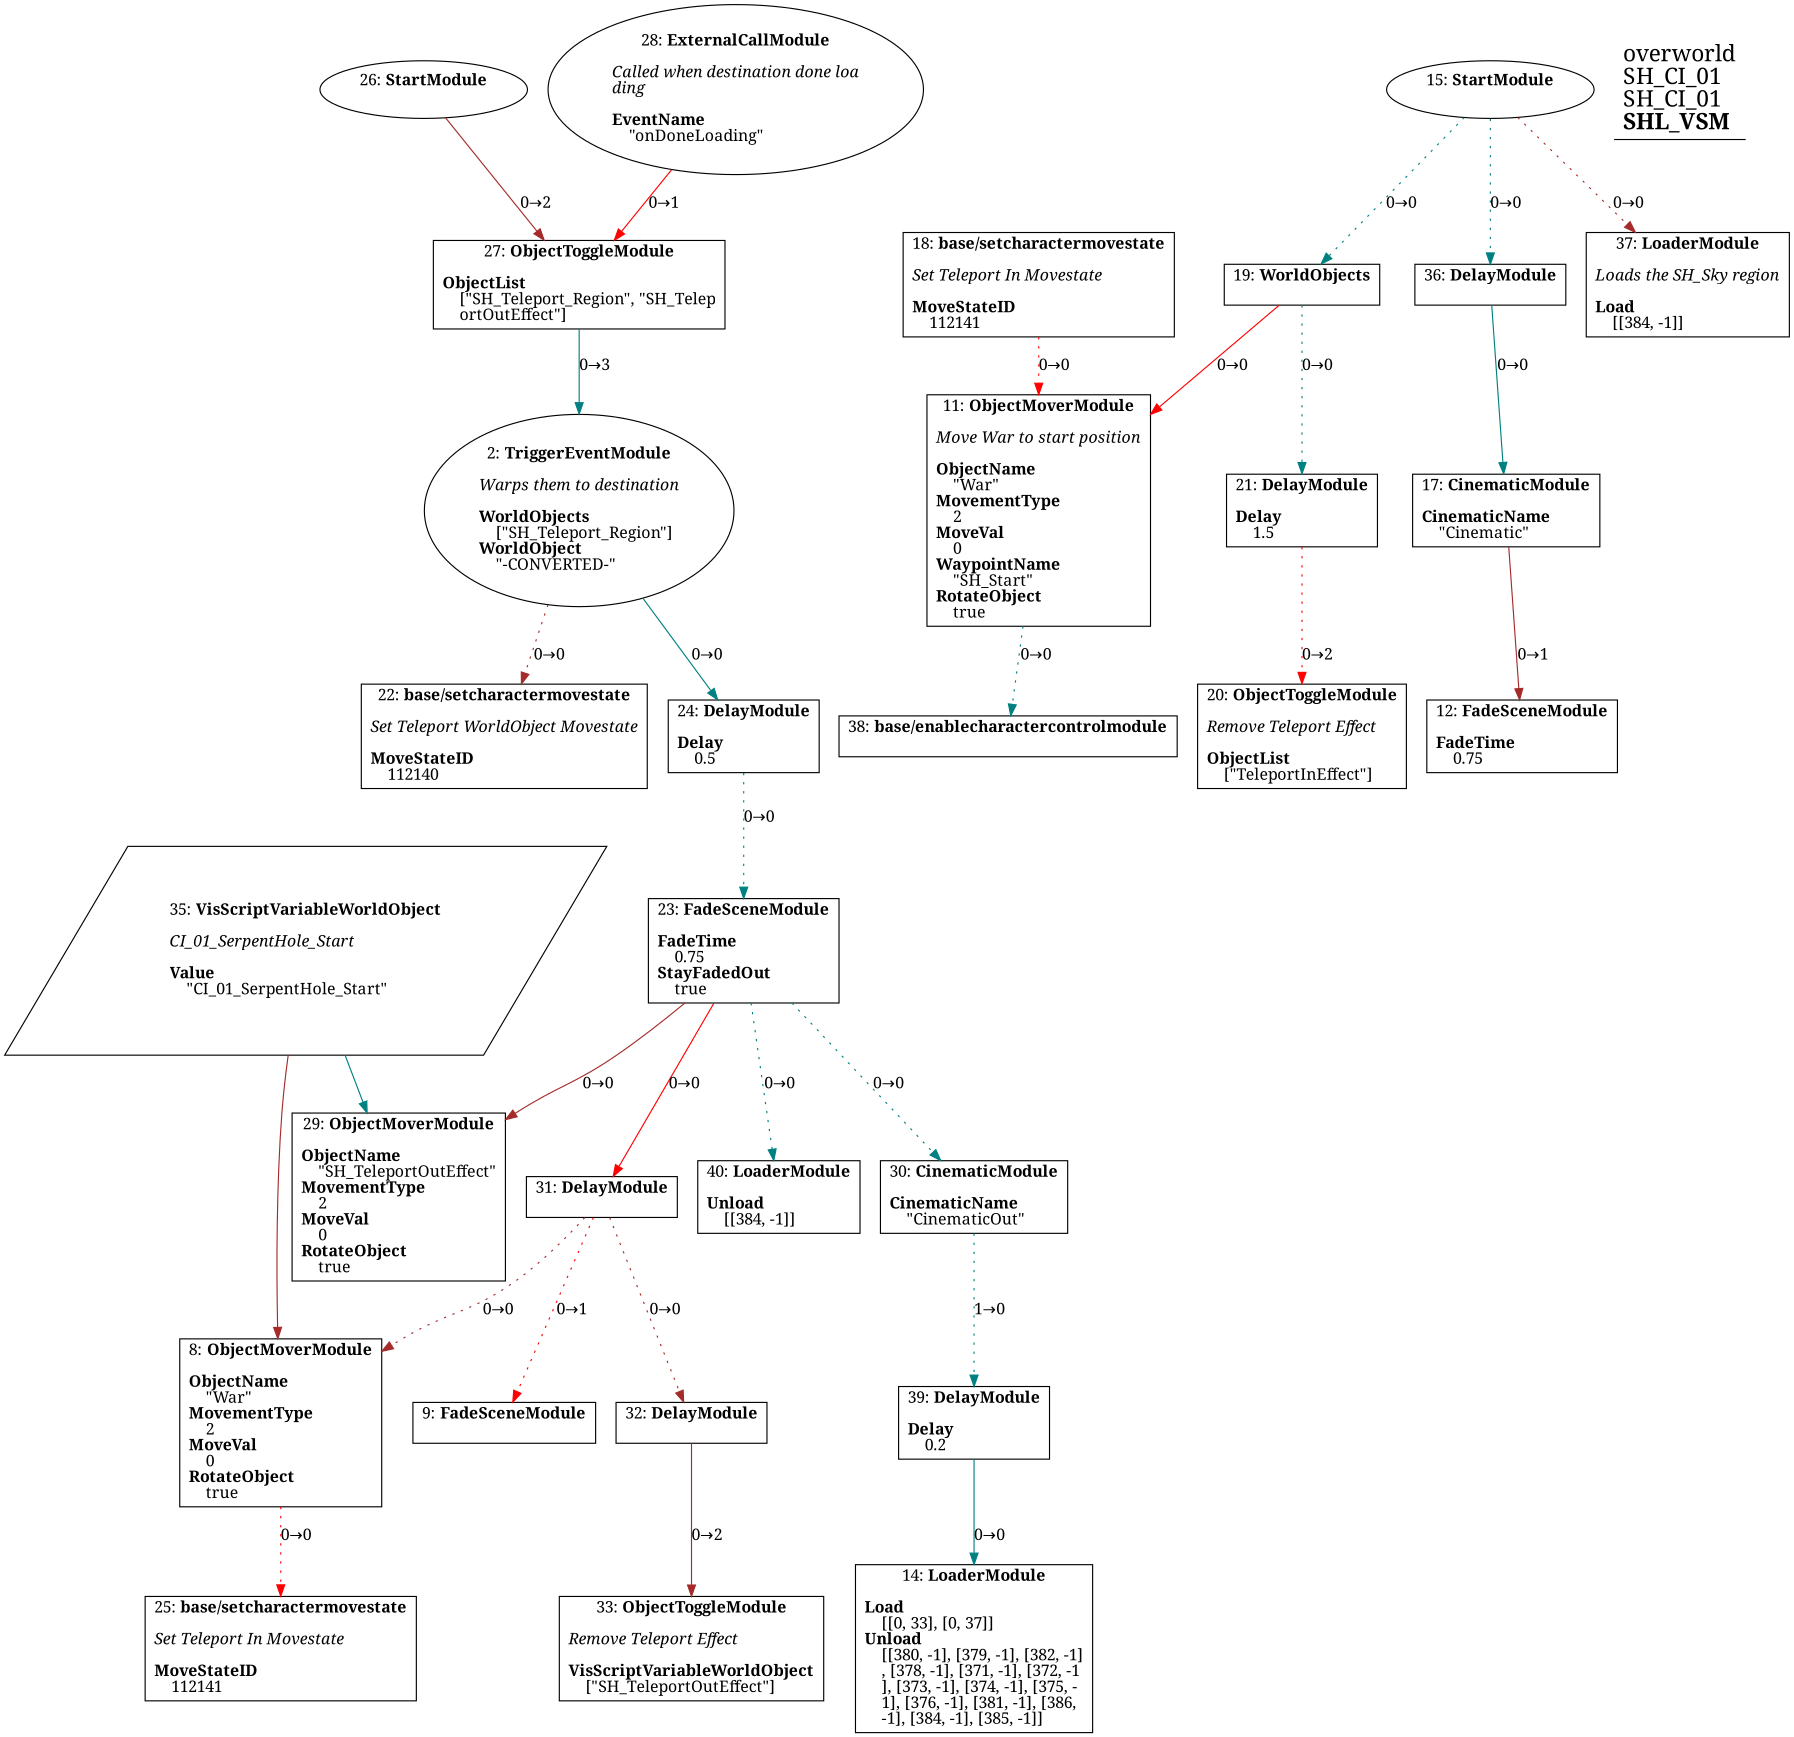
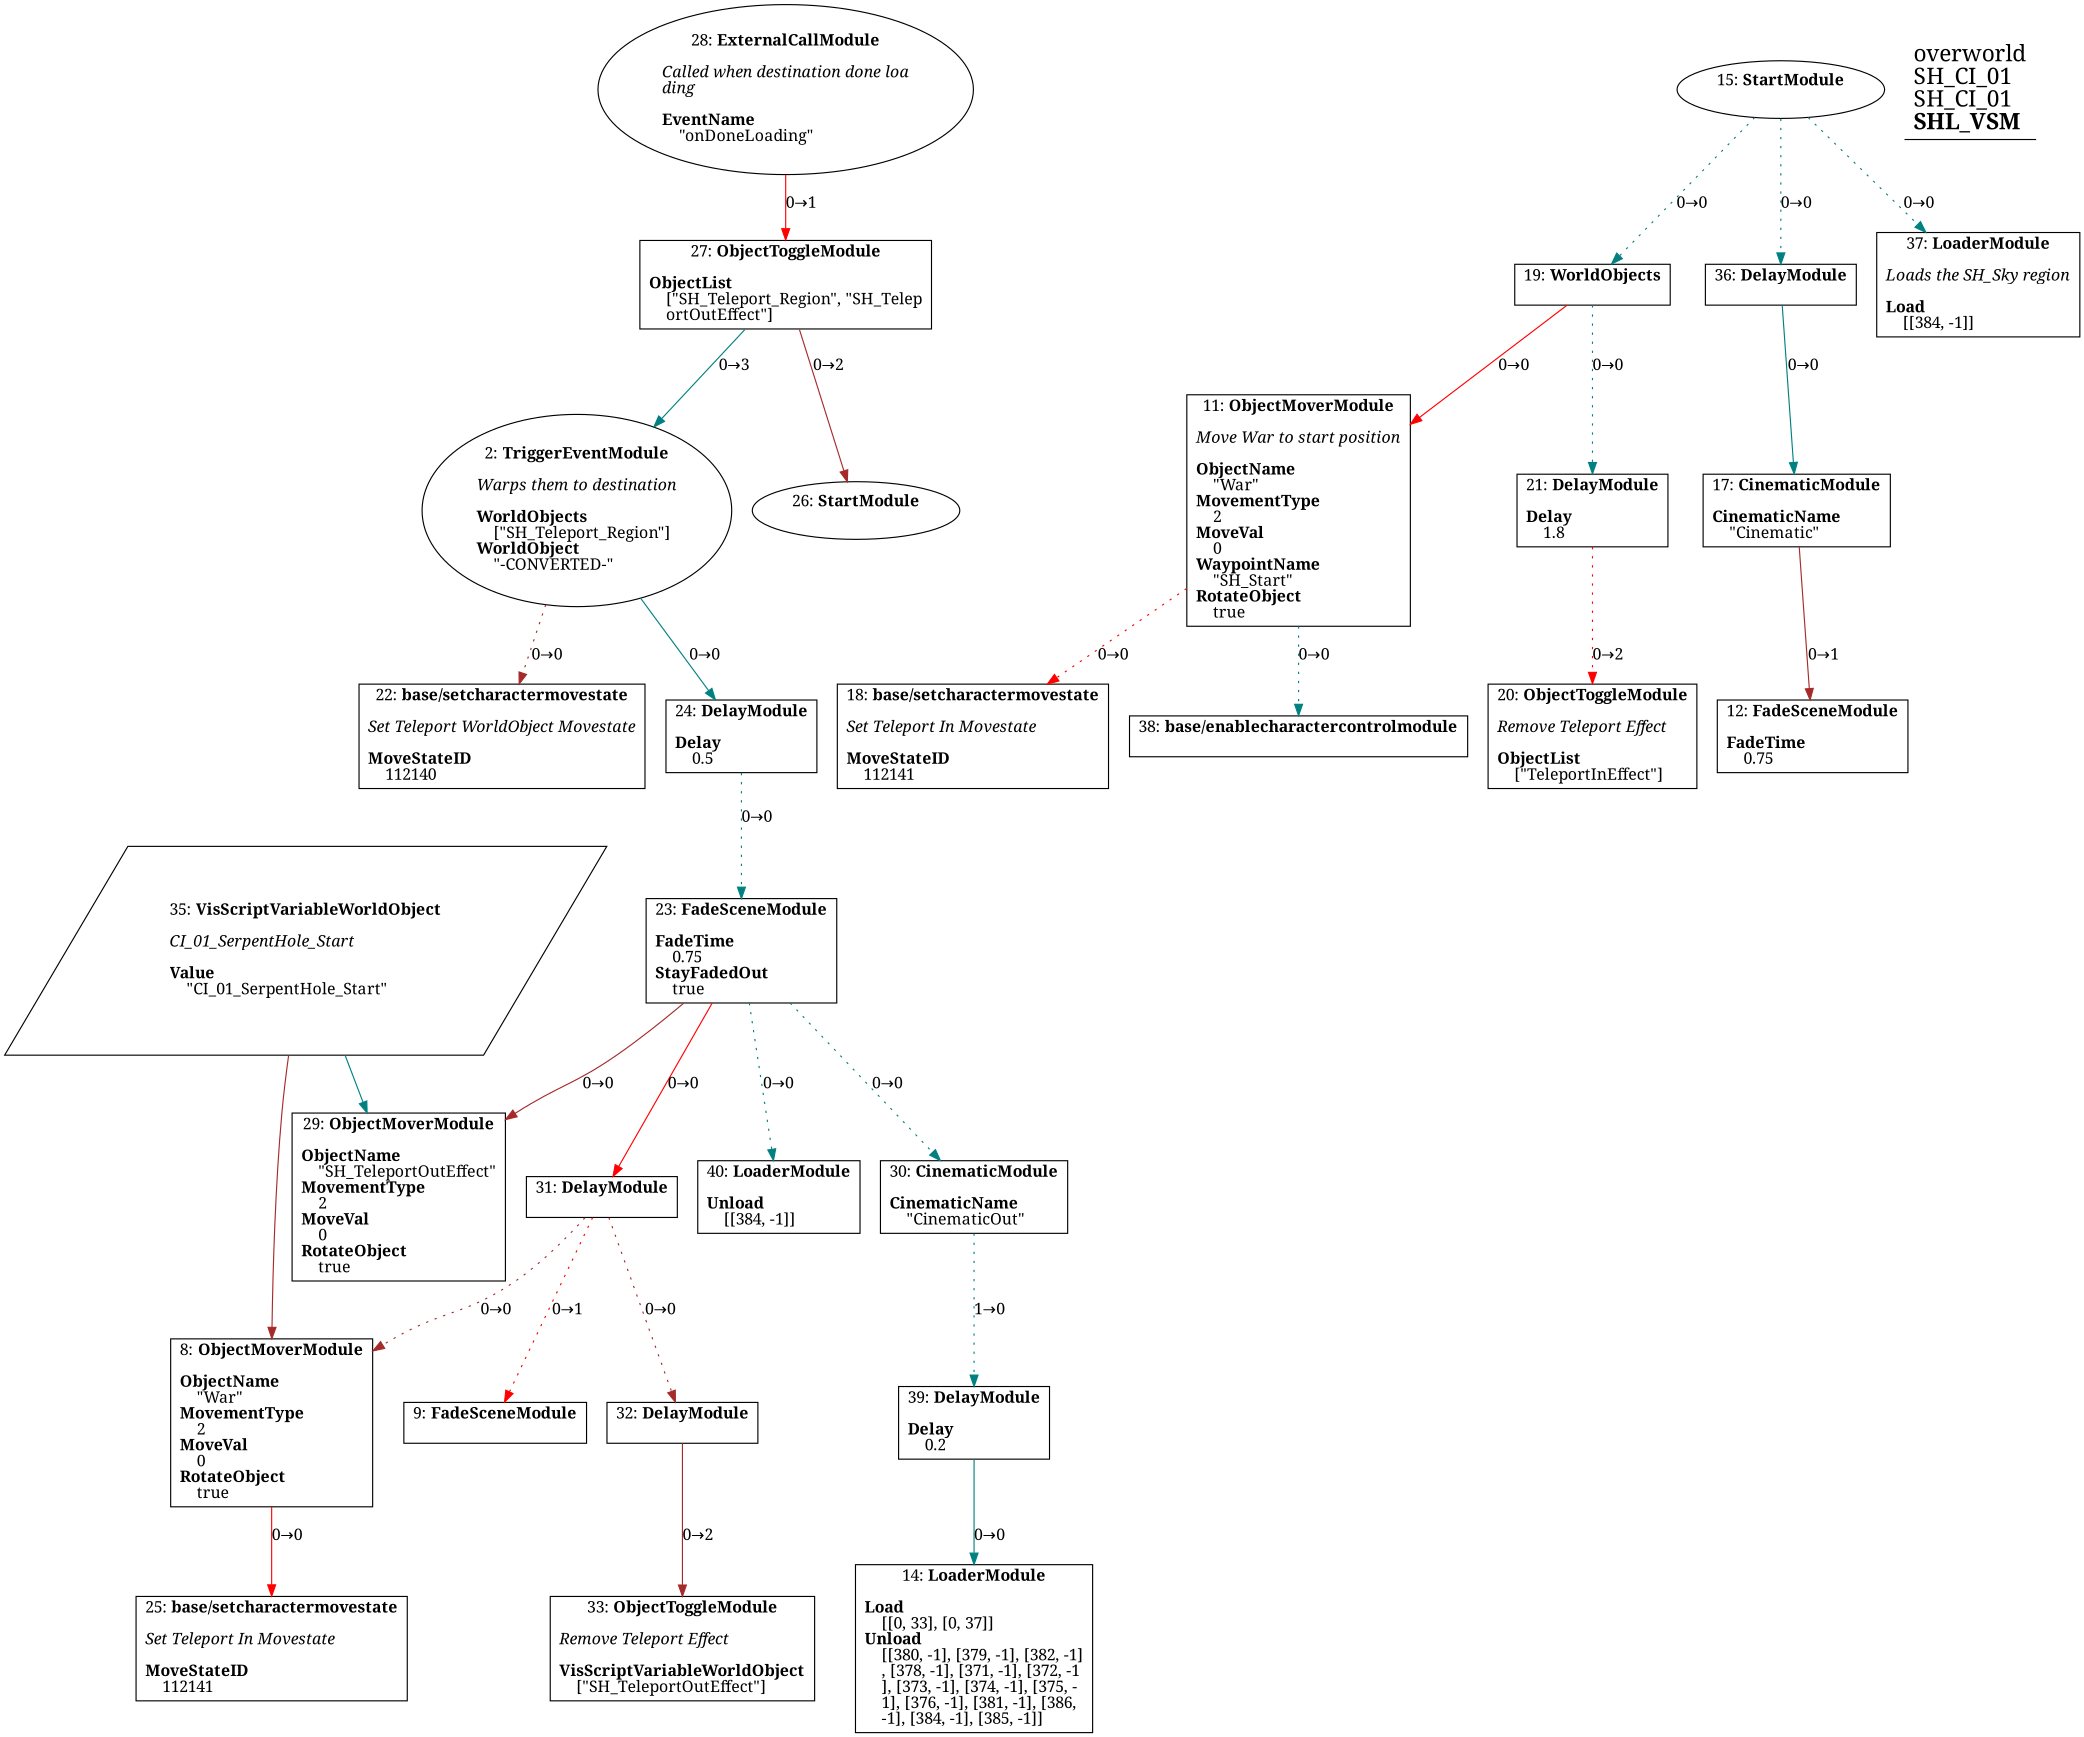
(1573, 171) -> (1863, 171)
(491, 175) -> (822, 400)
(1039, 360) -> (1122, 633)
(1255, 533) -> (1545, 533)
(281, 1546) -> (272, 1546)
